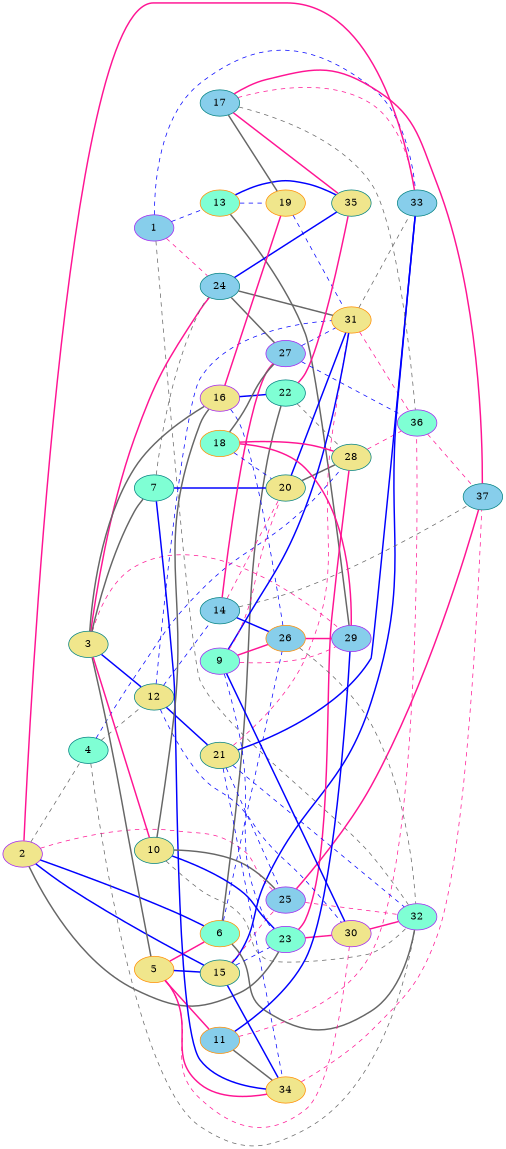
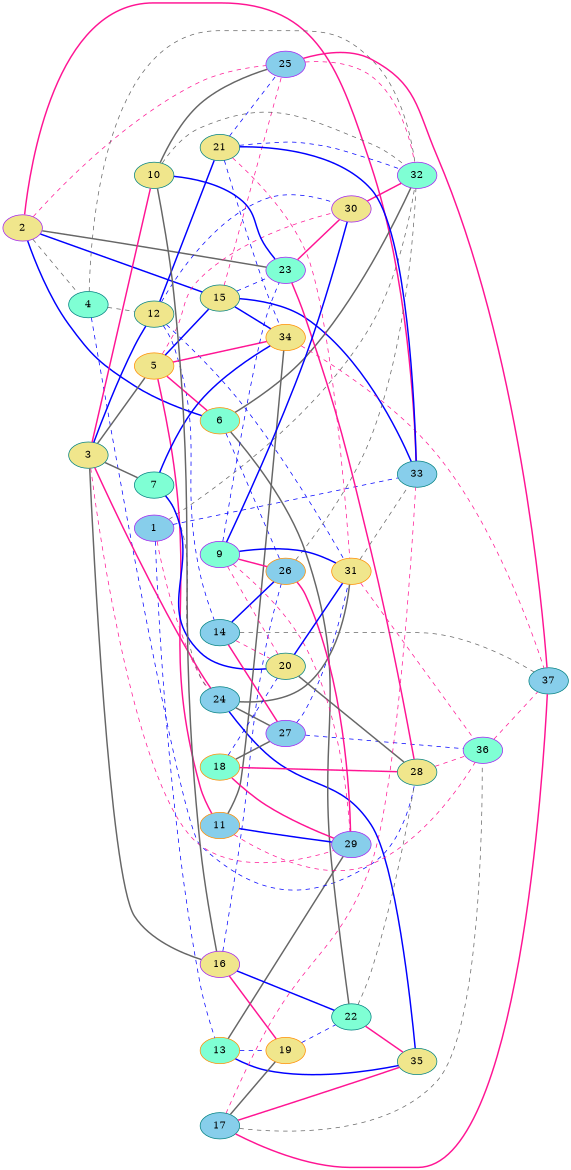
(318, 261) -> (319, 1034)
